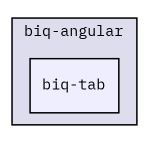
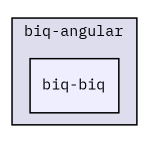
(74, 86) -> (74, 86)
